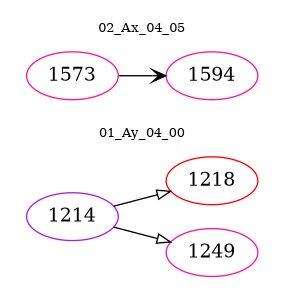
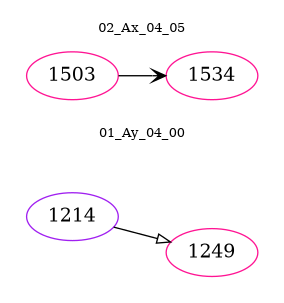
(72, 76) -> (72, 76)
(212, 76) -> (212, 76)
(212, 181) -> none
